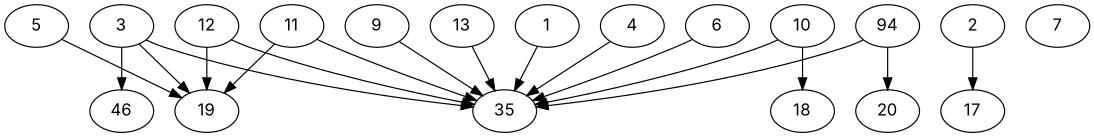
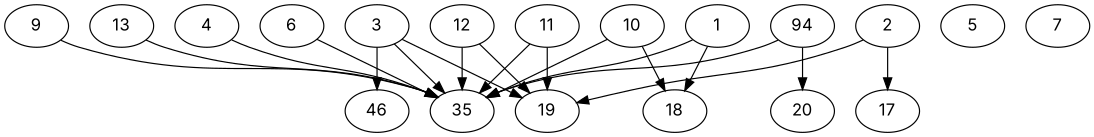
(114, 65) -> (727, 74)
none -> (695, 70)
